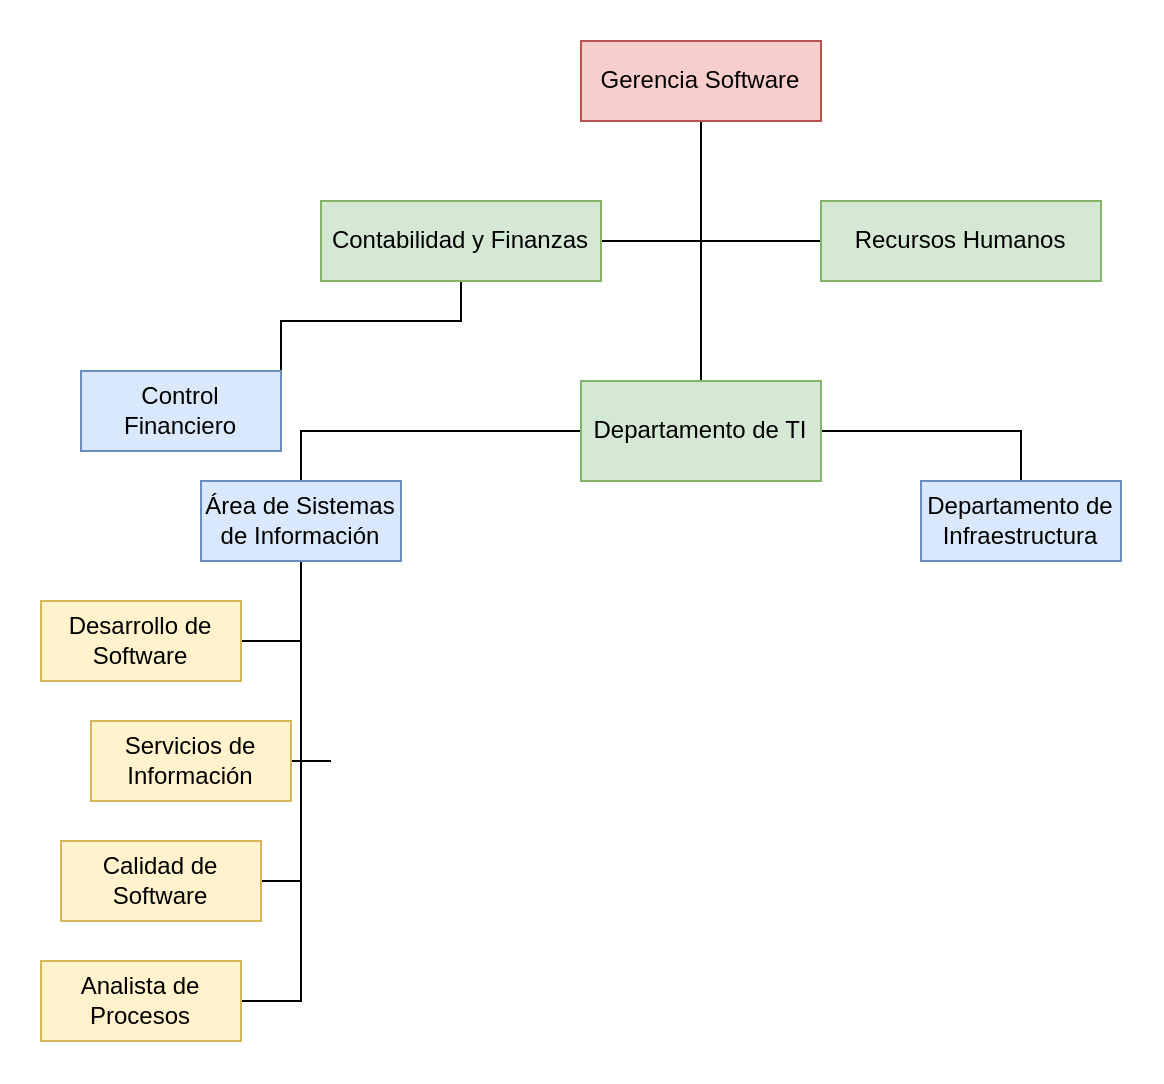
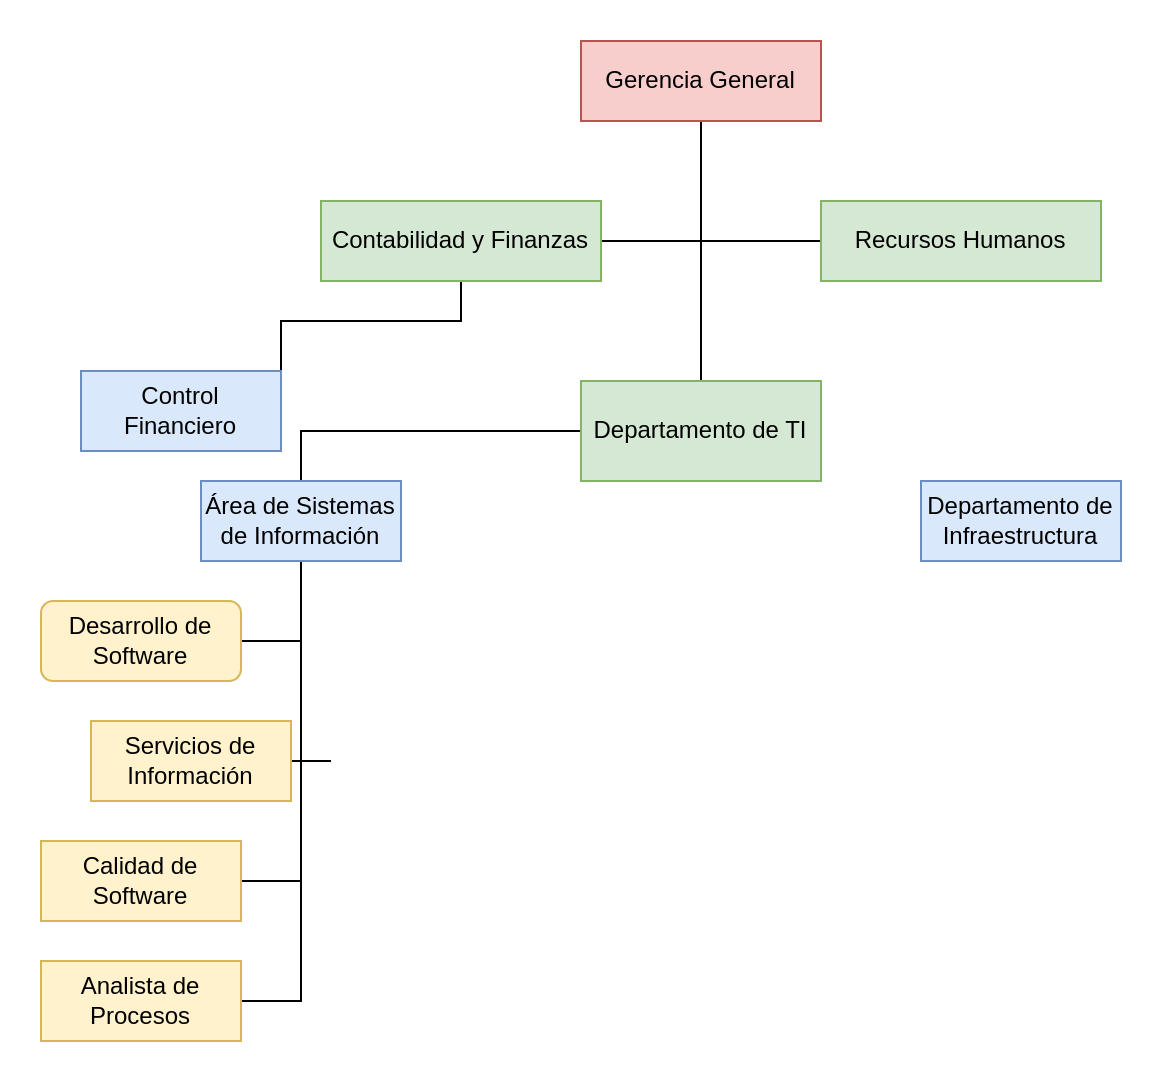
(701, 81) -> (701, 81)
(946, 431) -> none
(141, 641) -> (141, 641)
(161, 881) -> (141, 881)
